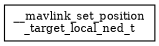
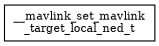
(80, 23) -> (80, 23)
